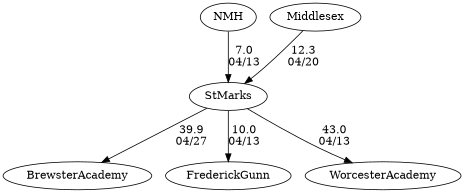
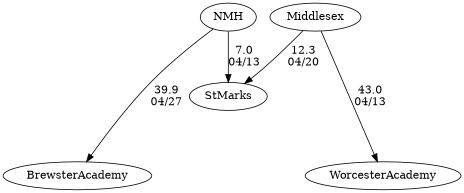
(158, 134) -> (147, 87)
(295, 136) -> (348, 93)
(228, 176) -> none
